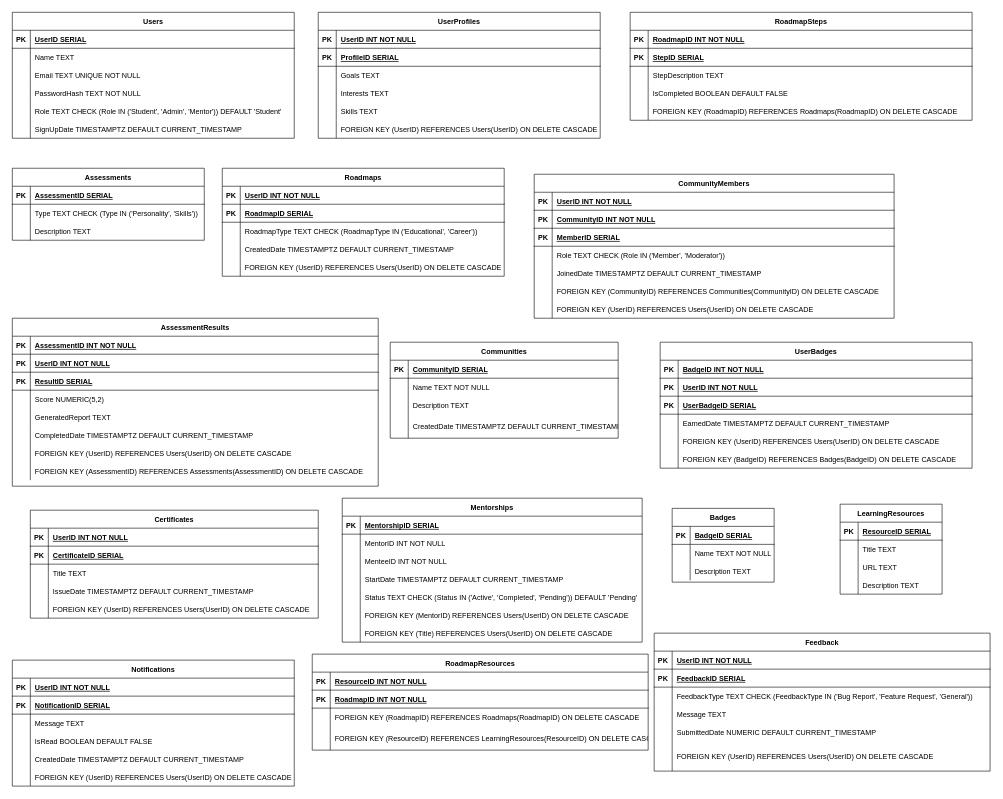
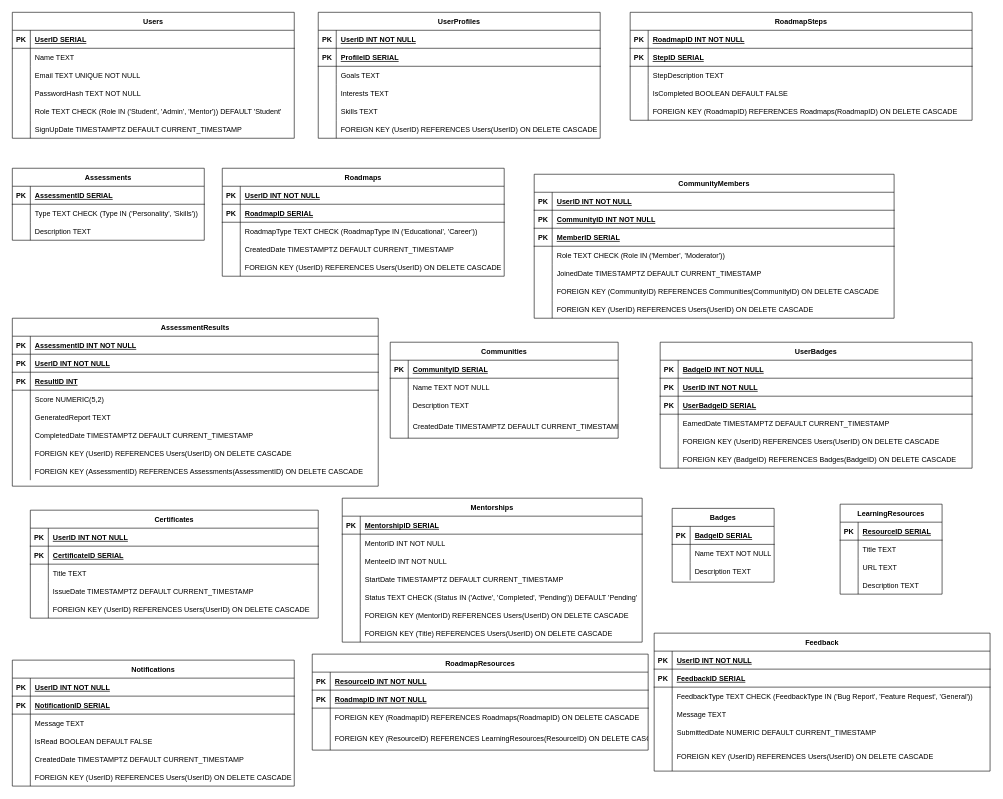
(63, 382) -> (57, 382)
